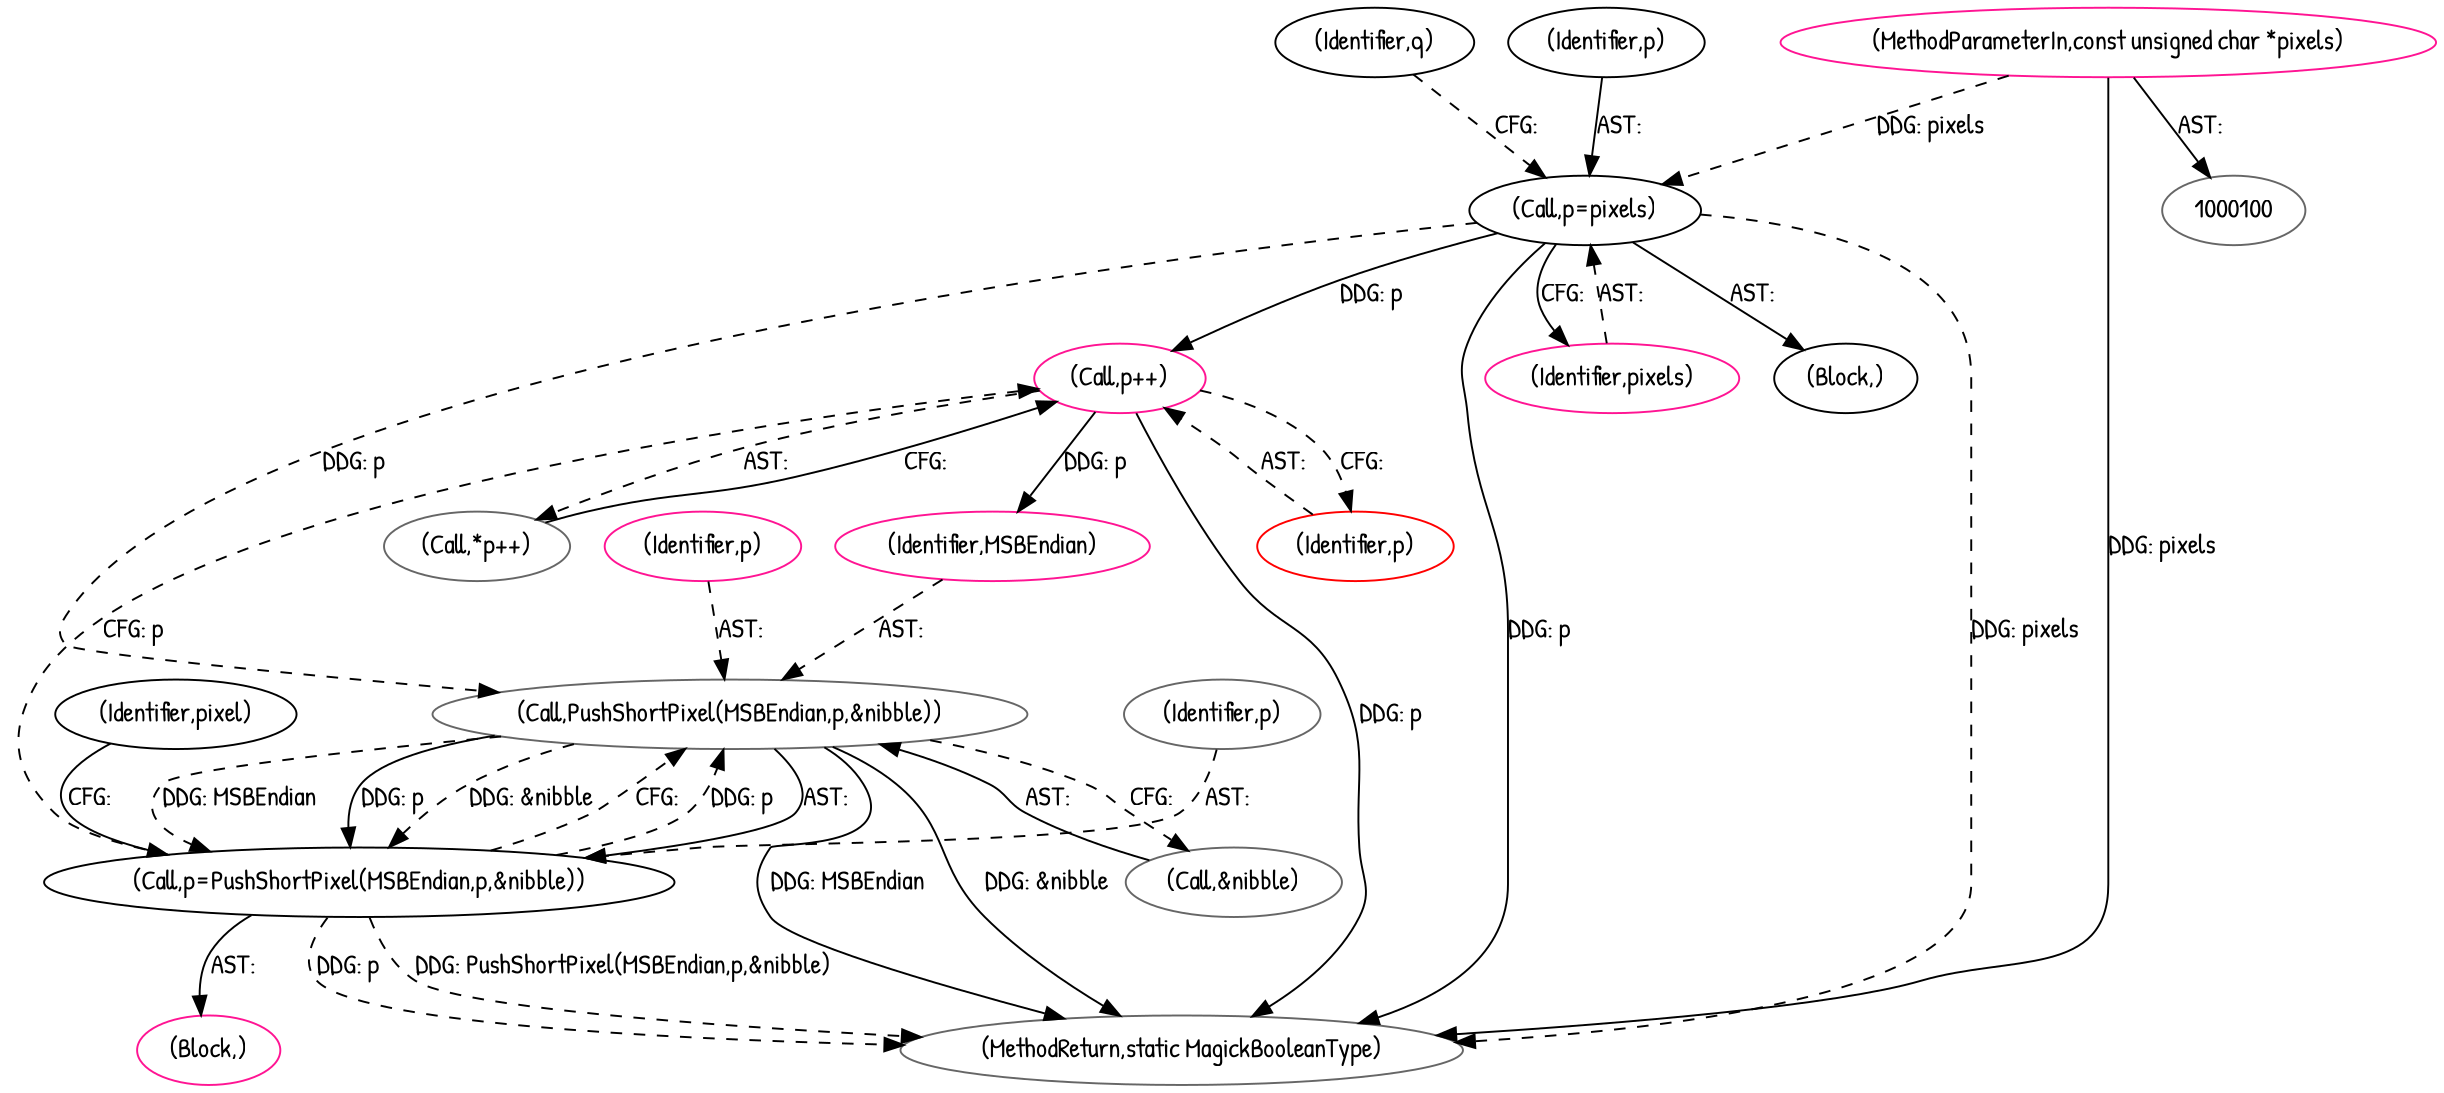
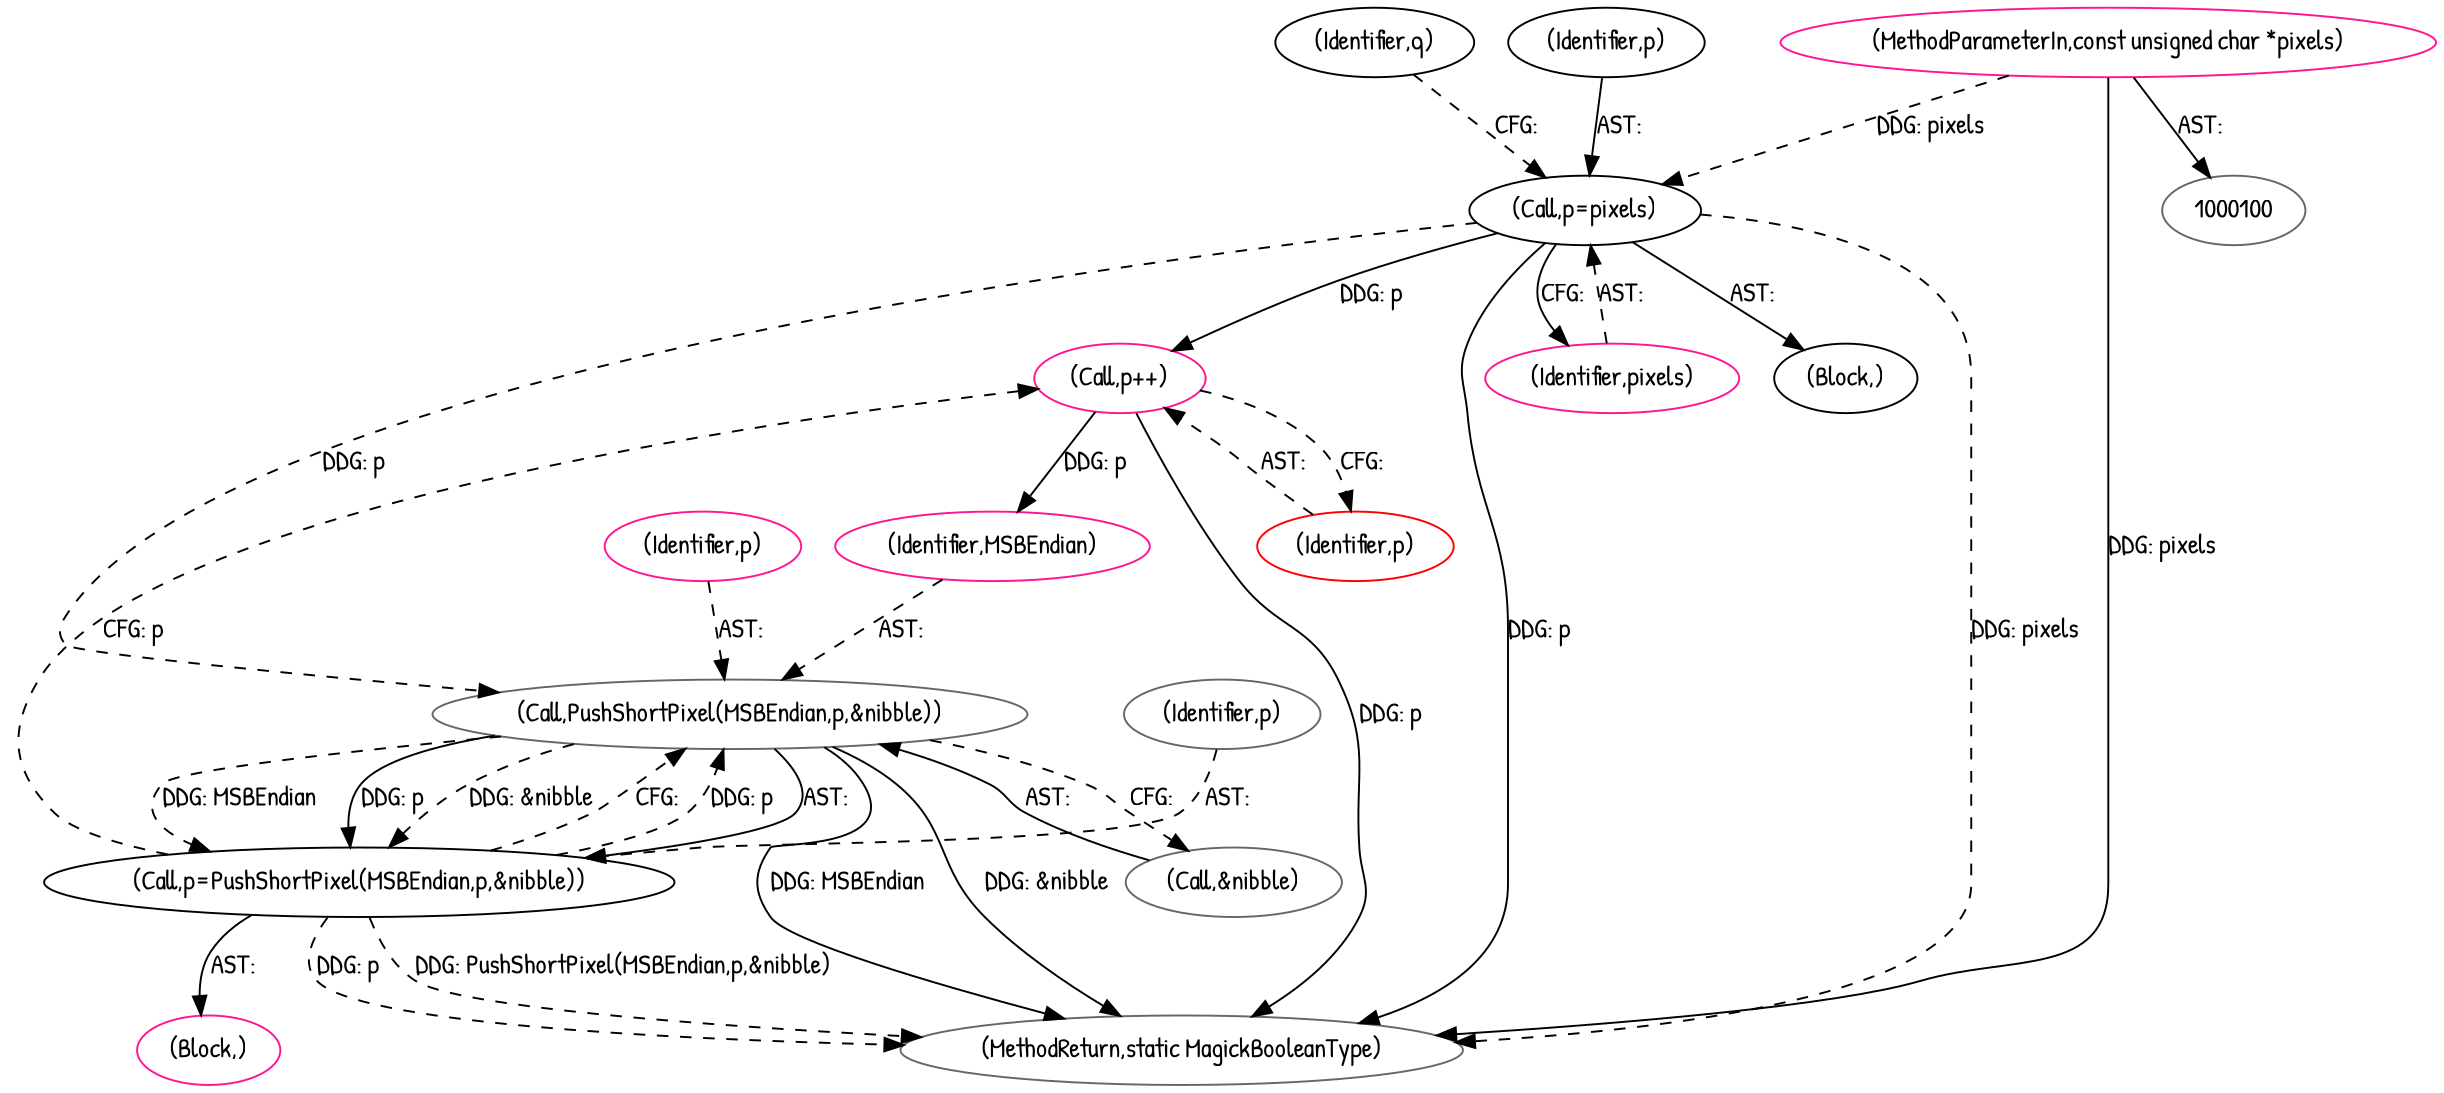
(477, 546) -> none
(176, 714) -> none
